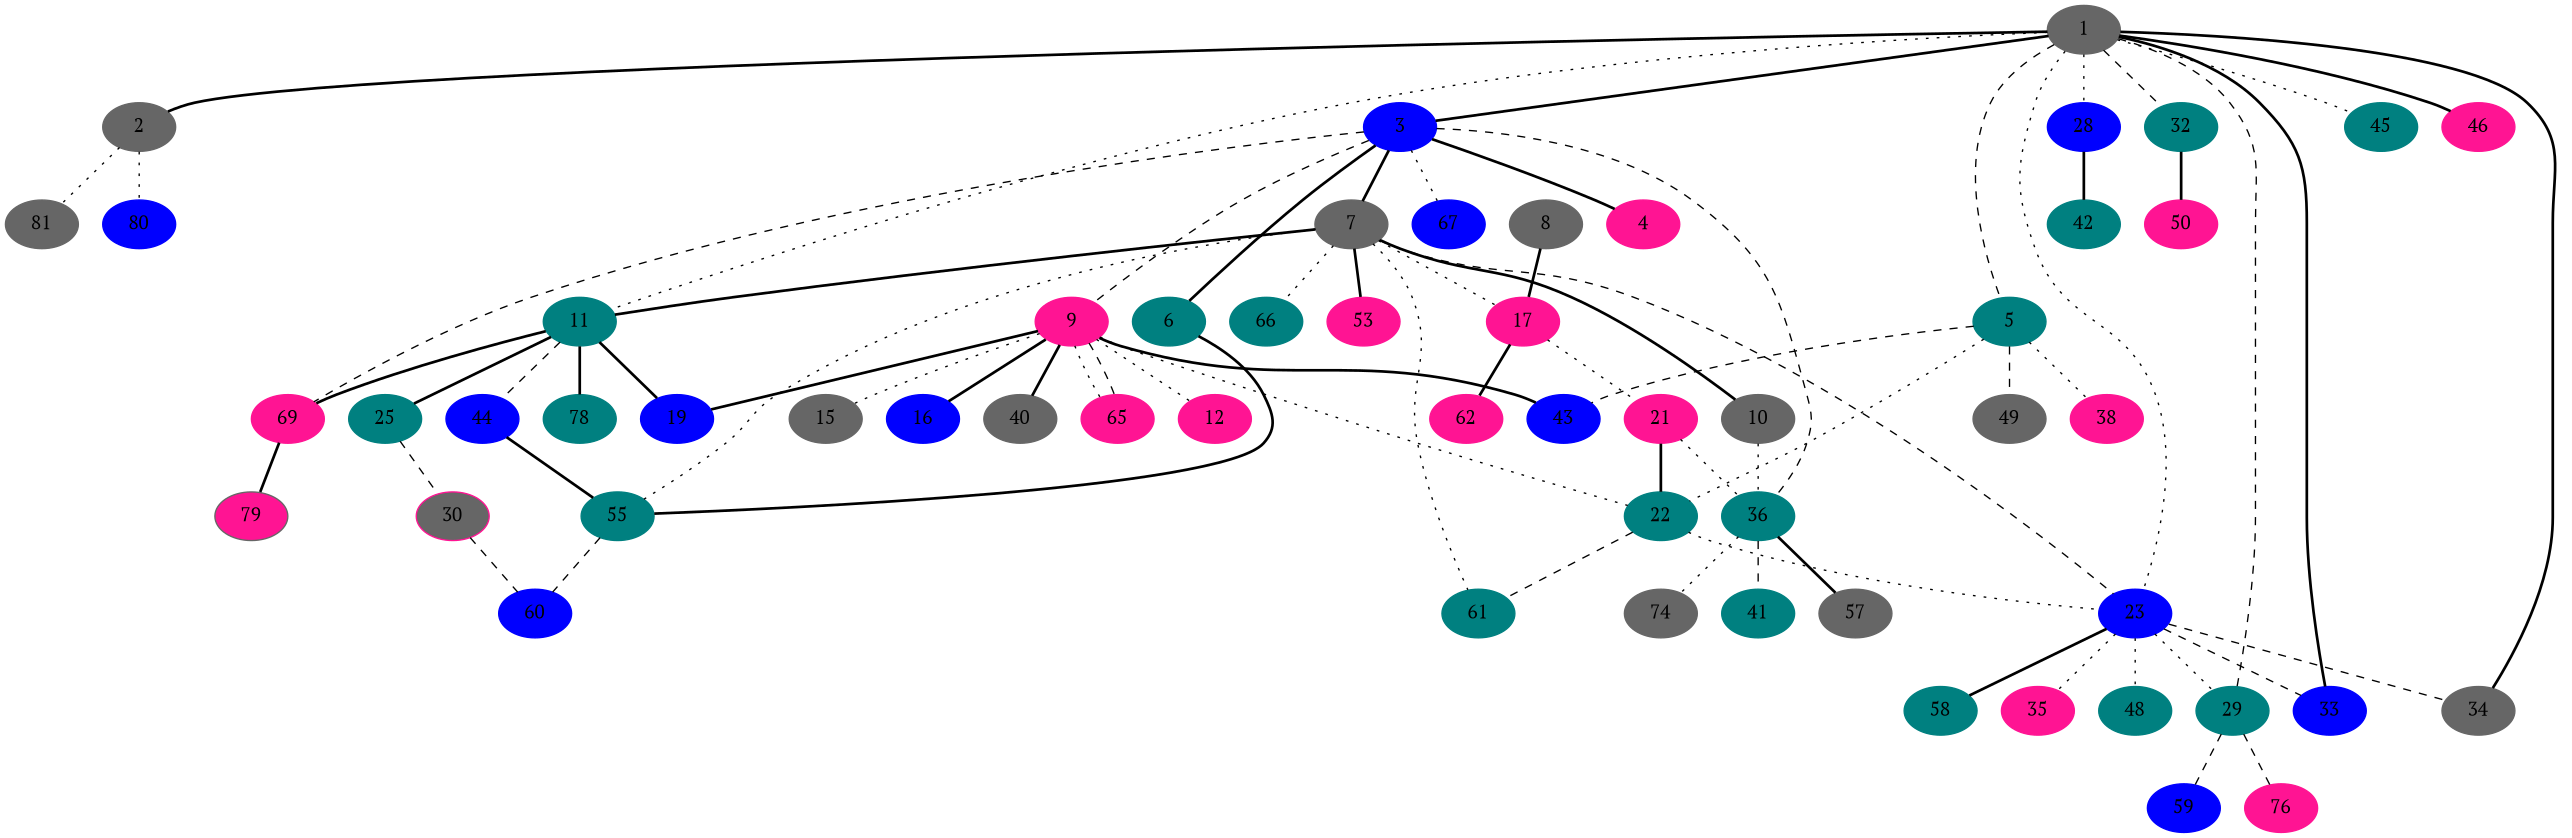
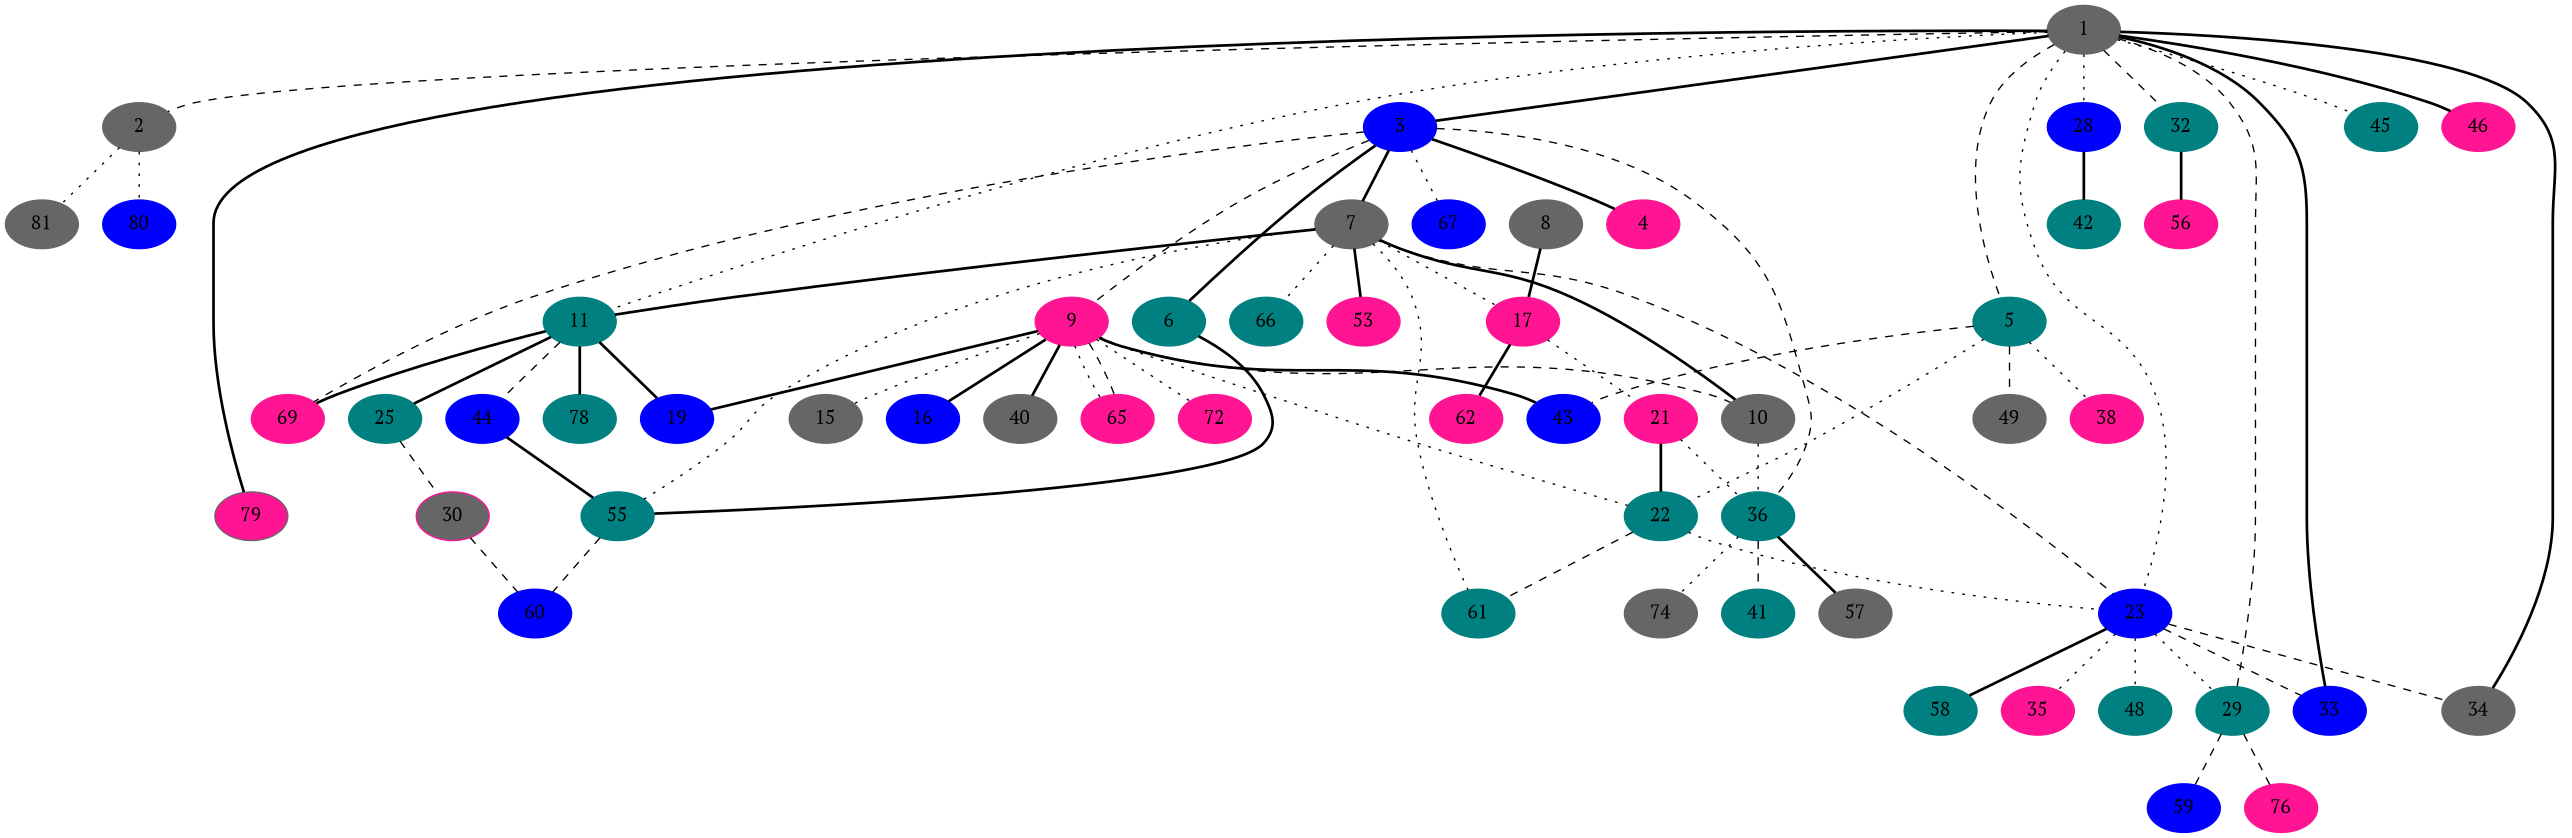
(1106, 53) -> (777, 64)
(2181, 224) -> (2181, 224)
none -> (1447, 369)
(1215, 419) -> (1215, 419)
(270, 467) -> (764, 75)
